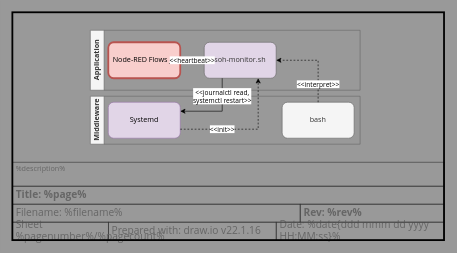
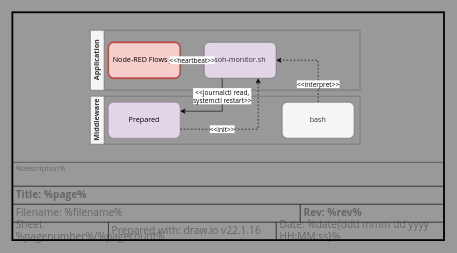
(144, 120) -> (144, 120)
